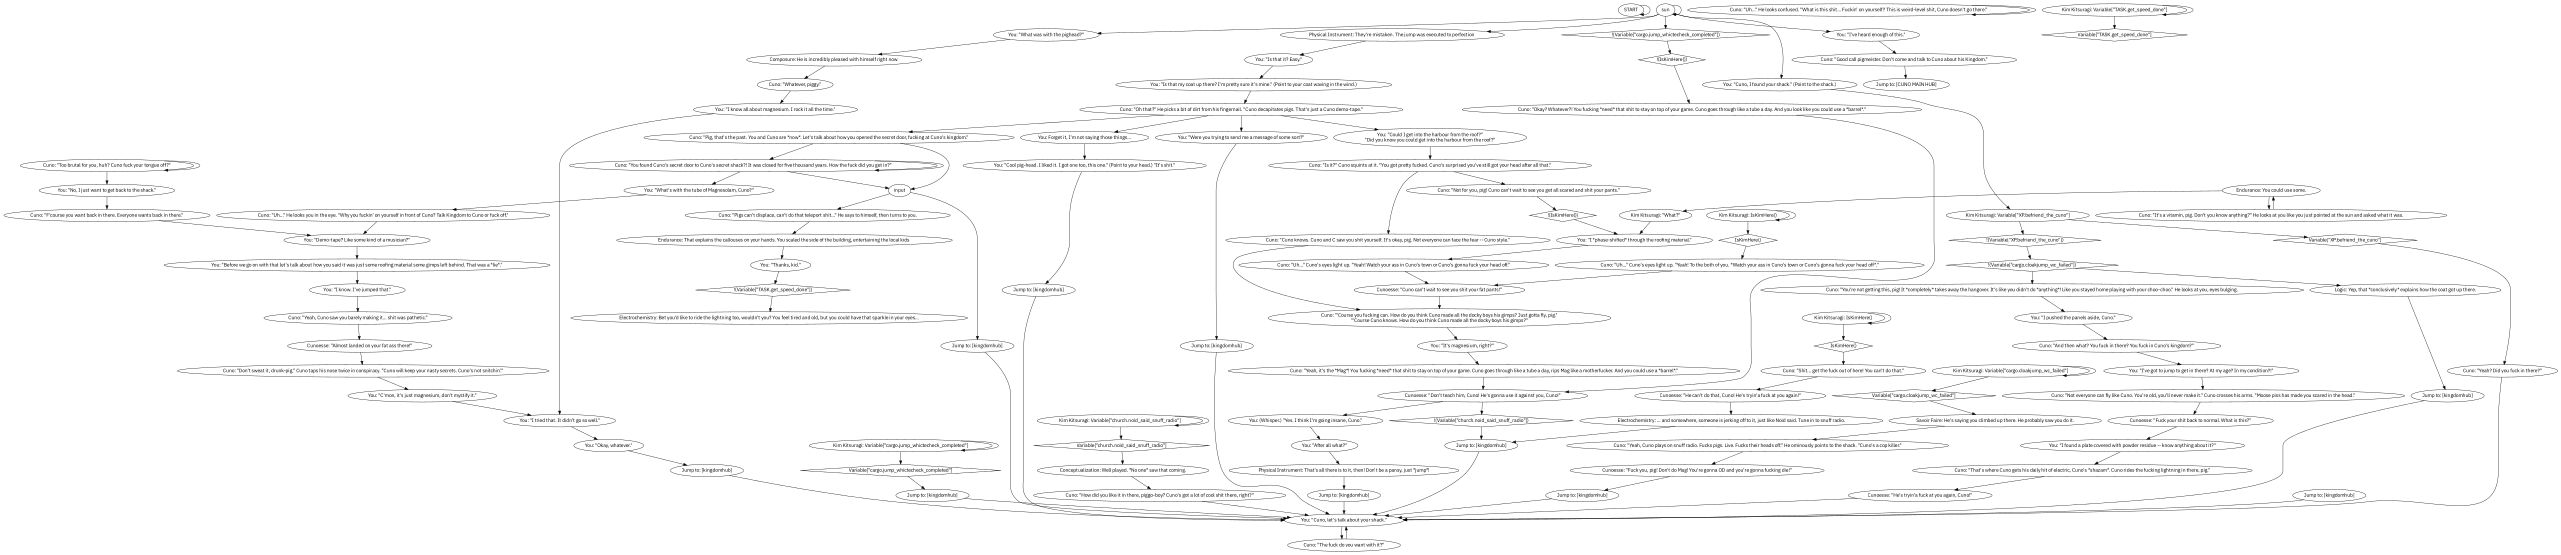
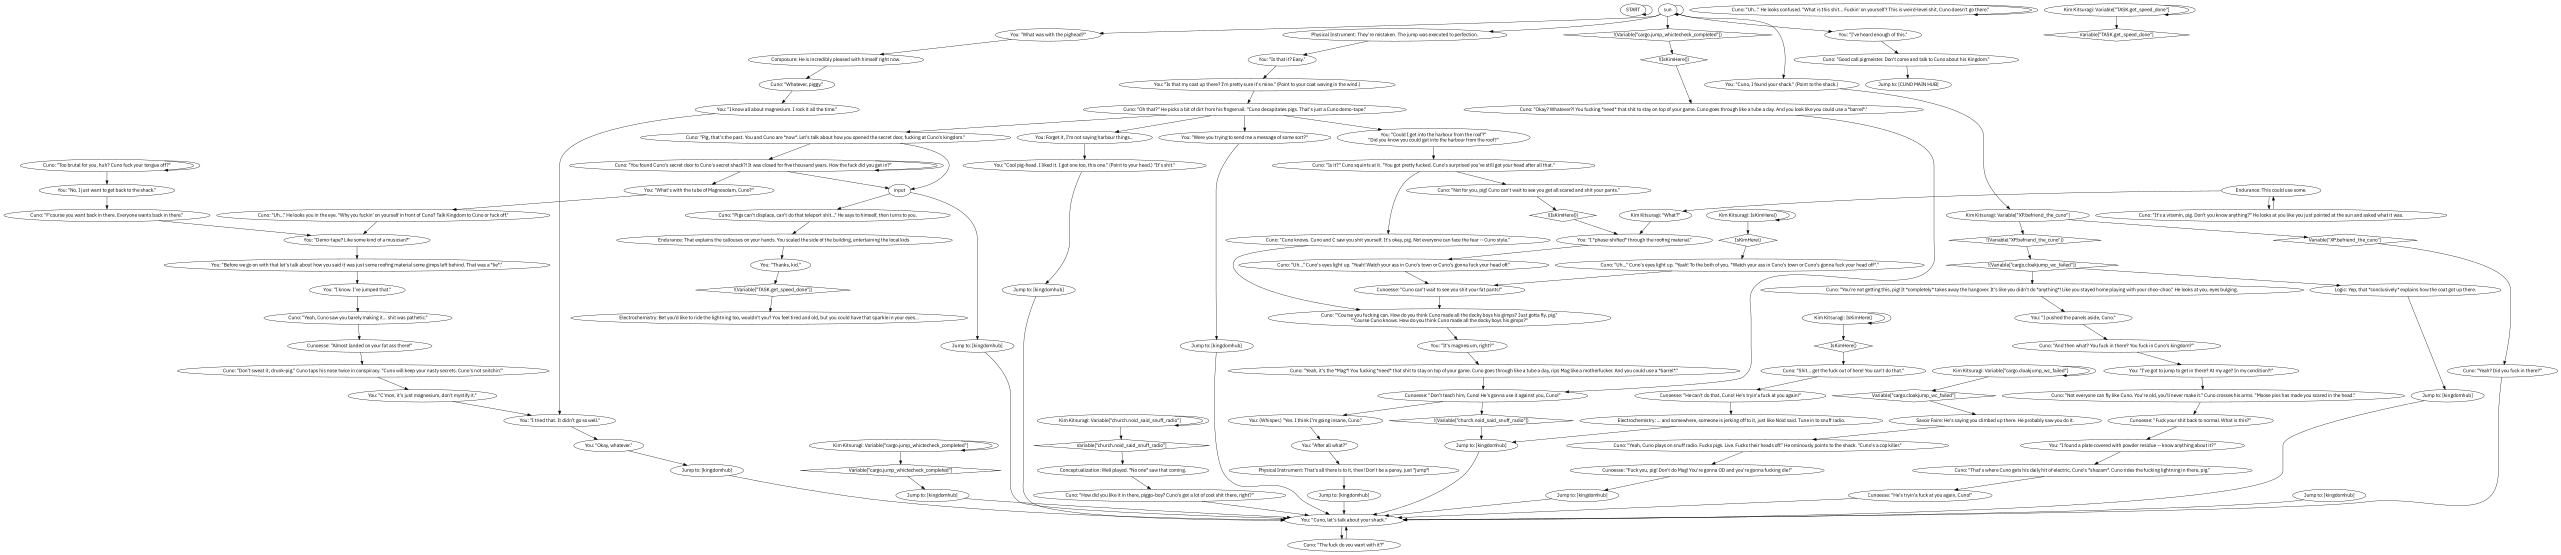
(1085, 138) -> (1085, 138)
(2271, 190) -> (2271, 190)
